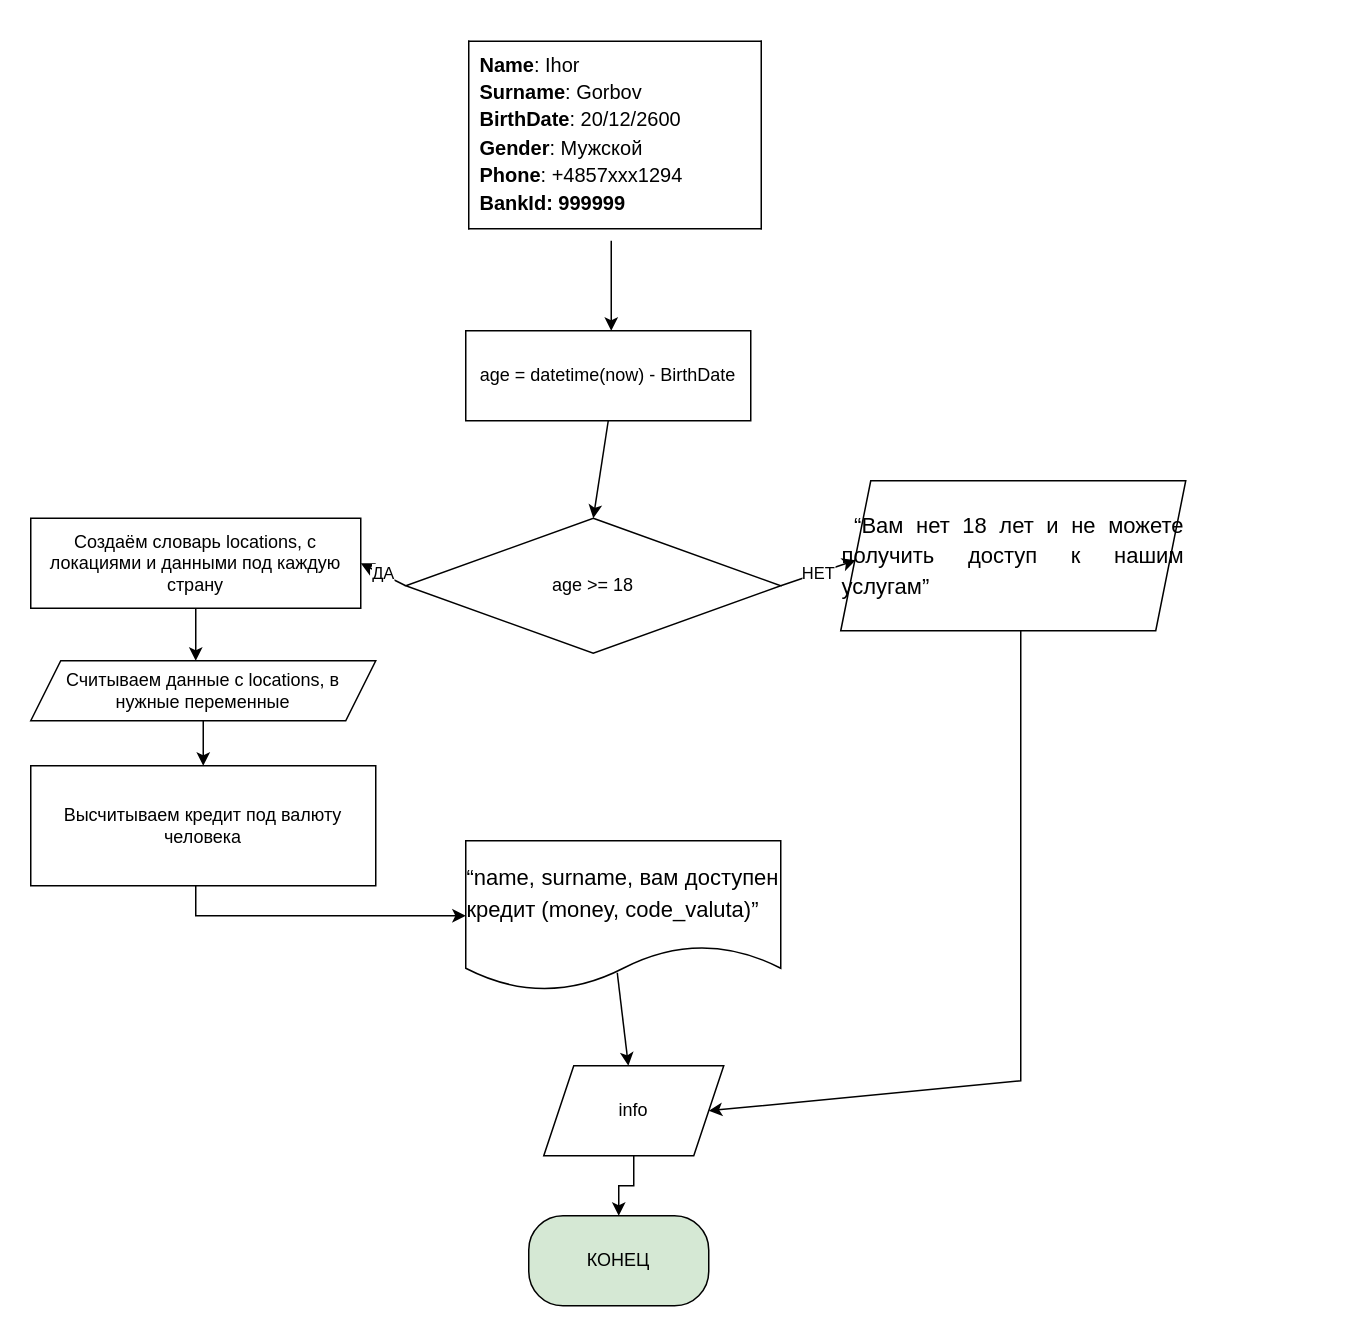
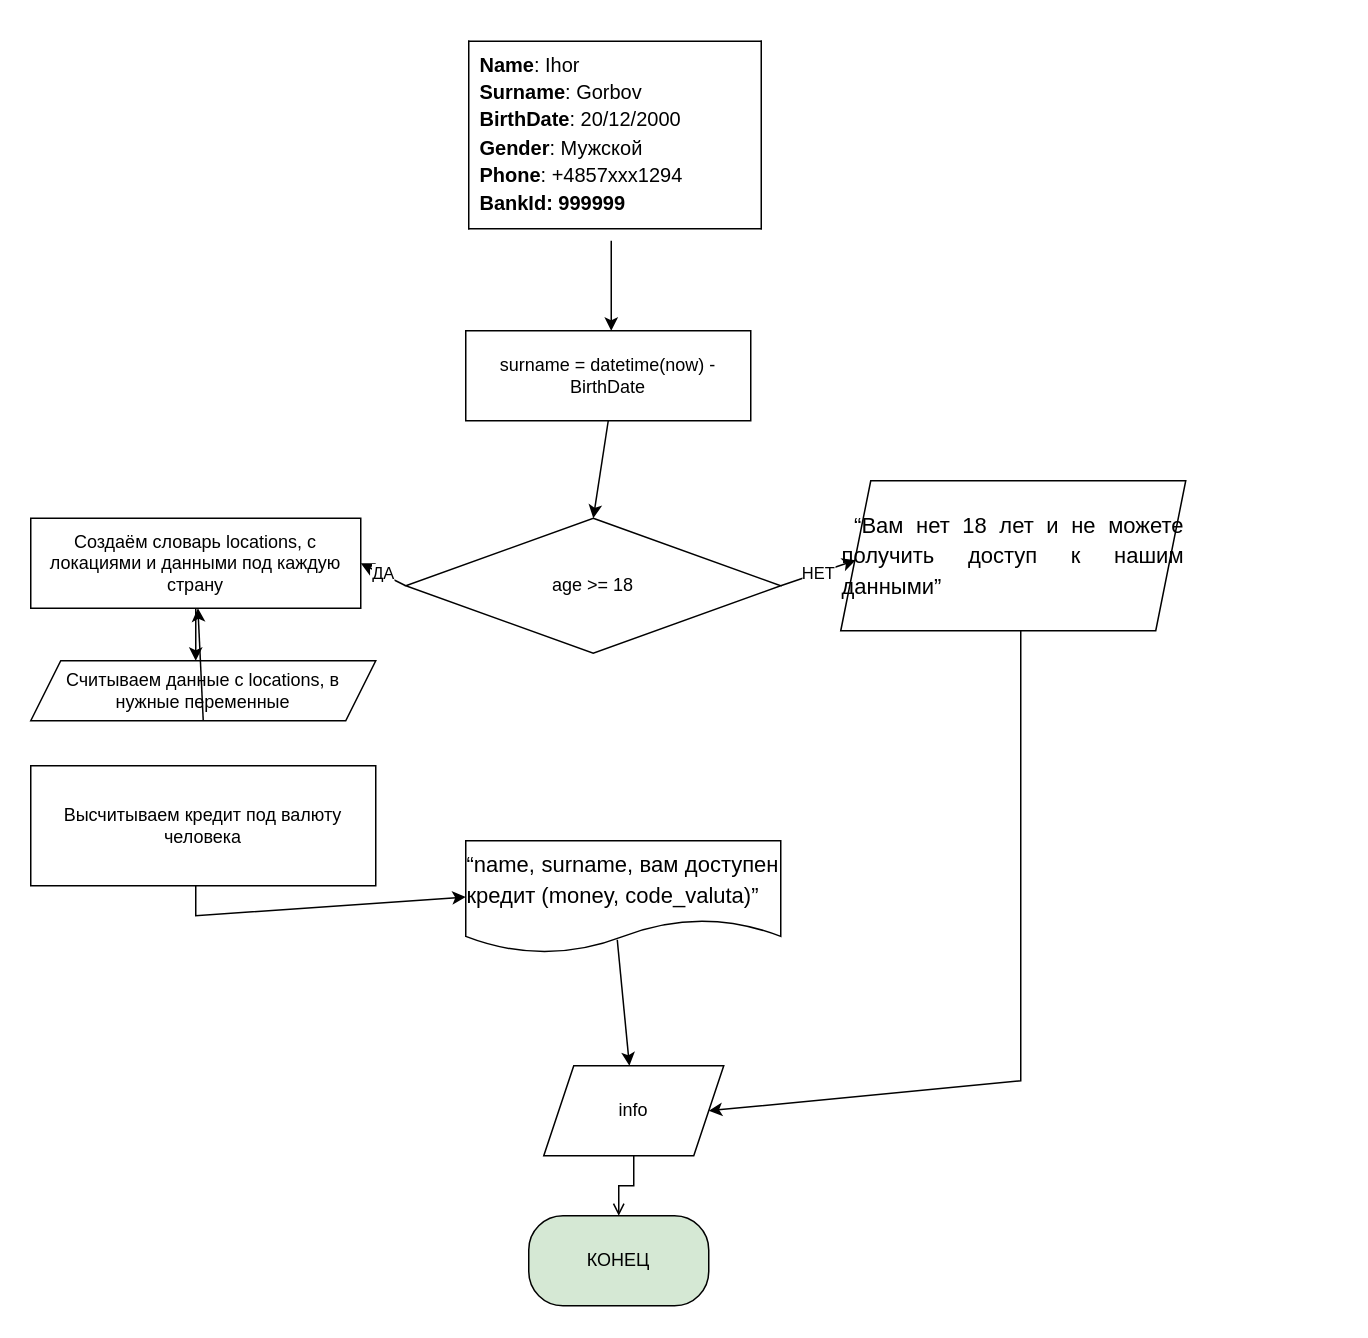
(568, 106) -> (568, 106)
(608, 376) -> (608, 376)
(1013, 556) -> (1013, 556)
(203, 738) -> (201, 670)
(623, 916) -> (623, 897)
(619, 1204) -> (619, 1206)
